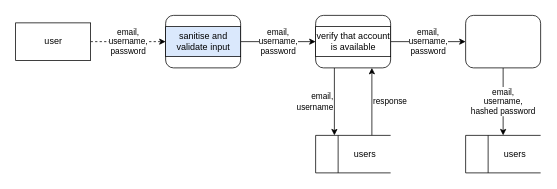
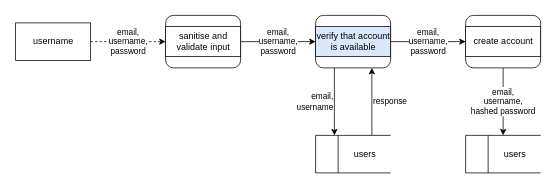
(53, 42) -> (53, 42)
(203, 42) -> (203, 42)
(353, 42) -> (353, 42)
none -> (503, 42)
